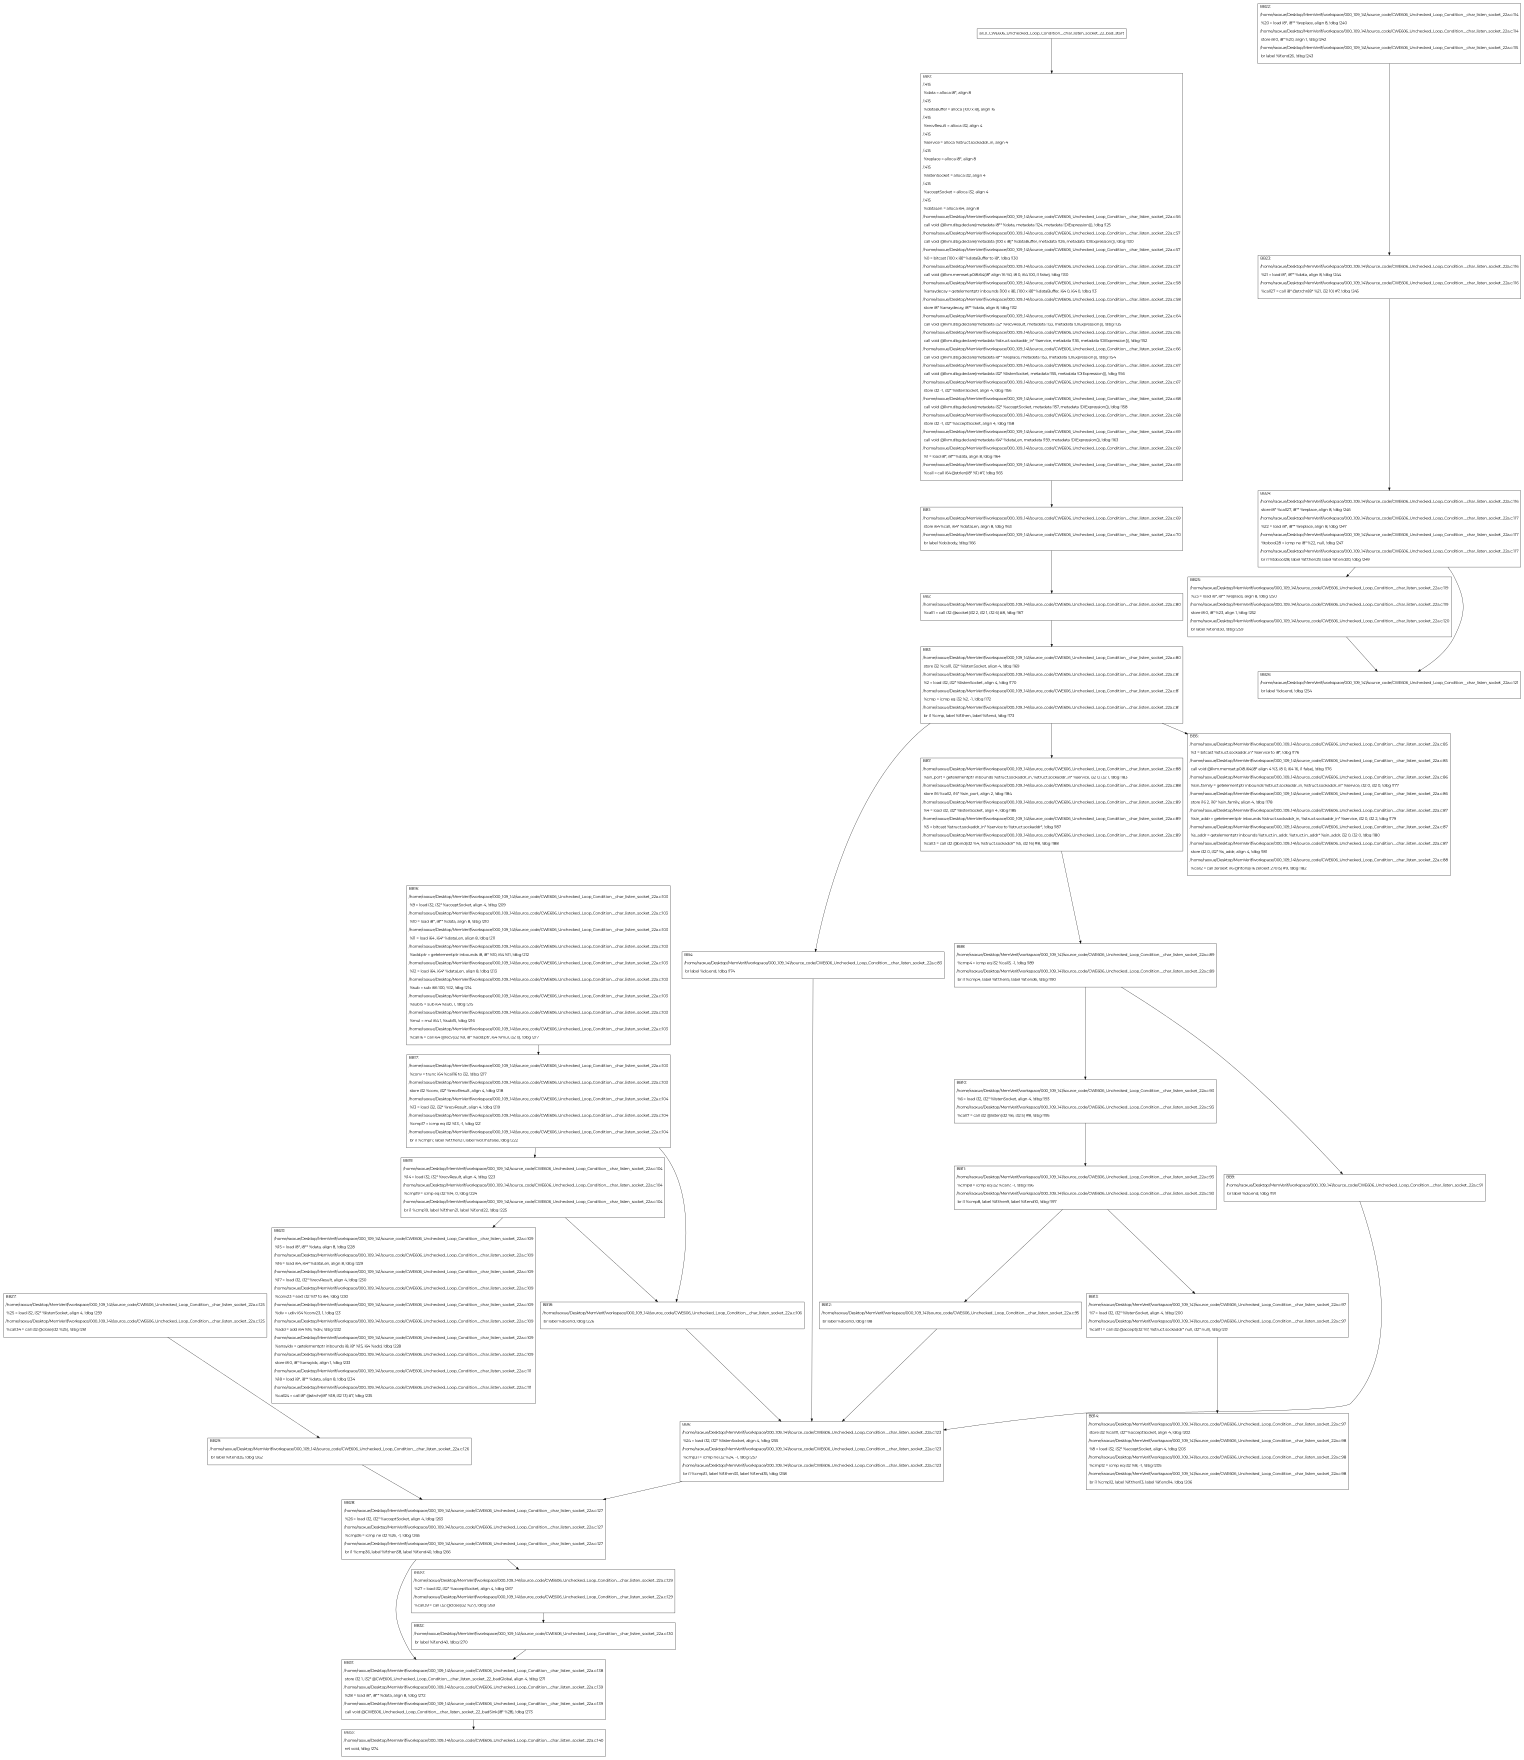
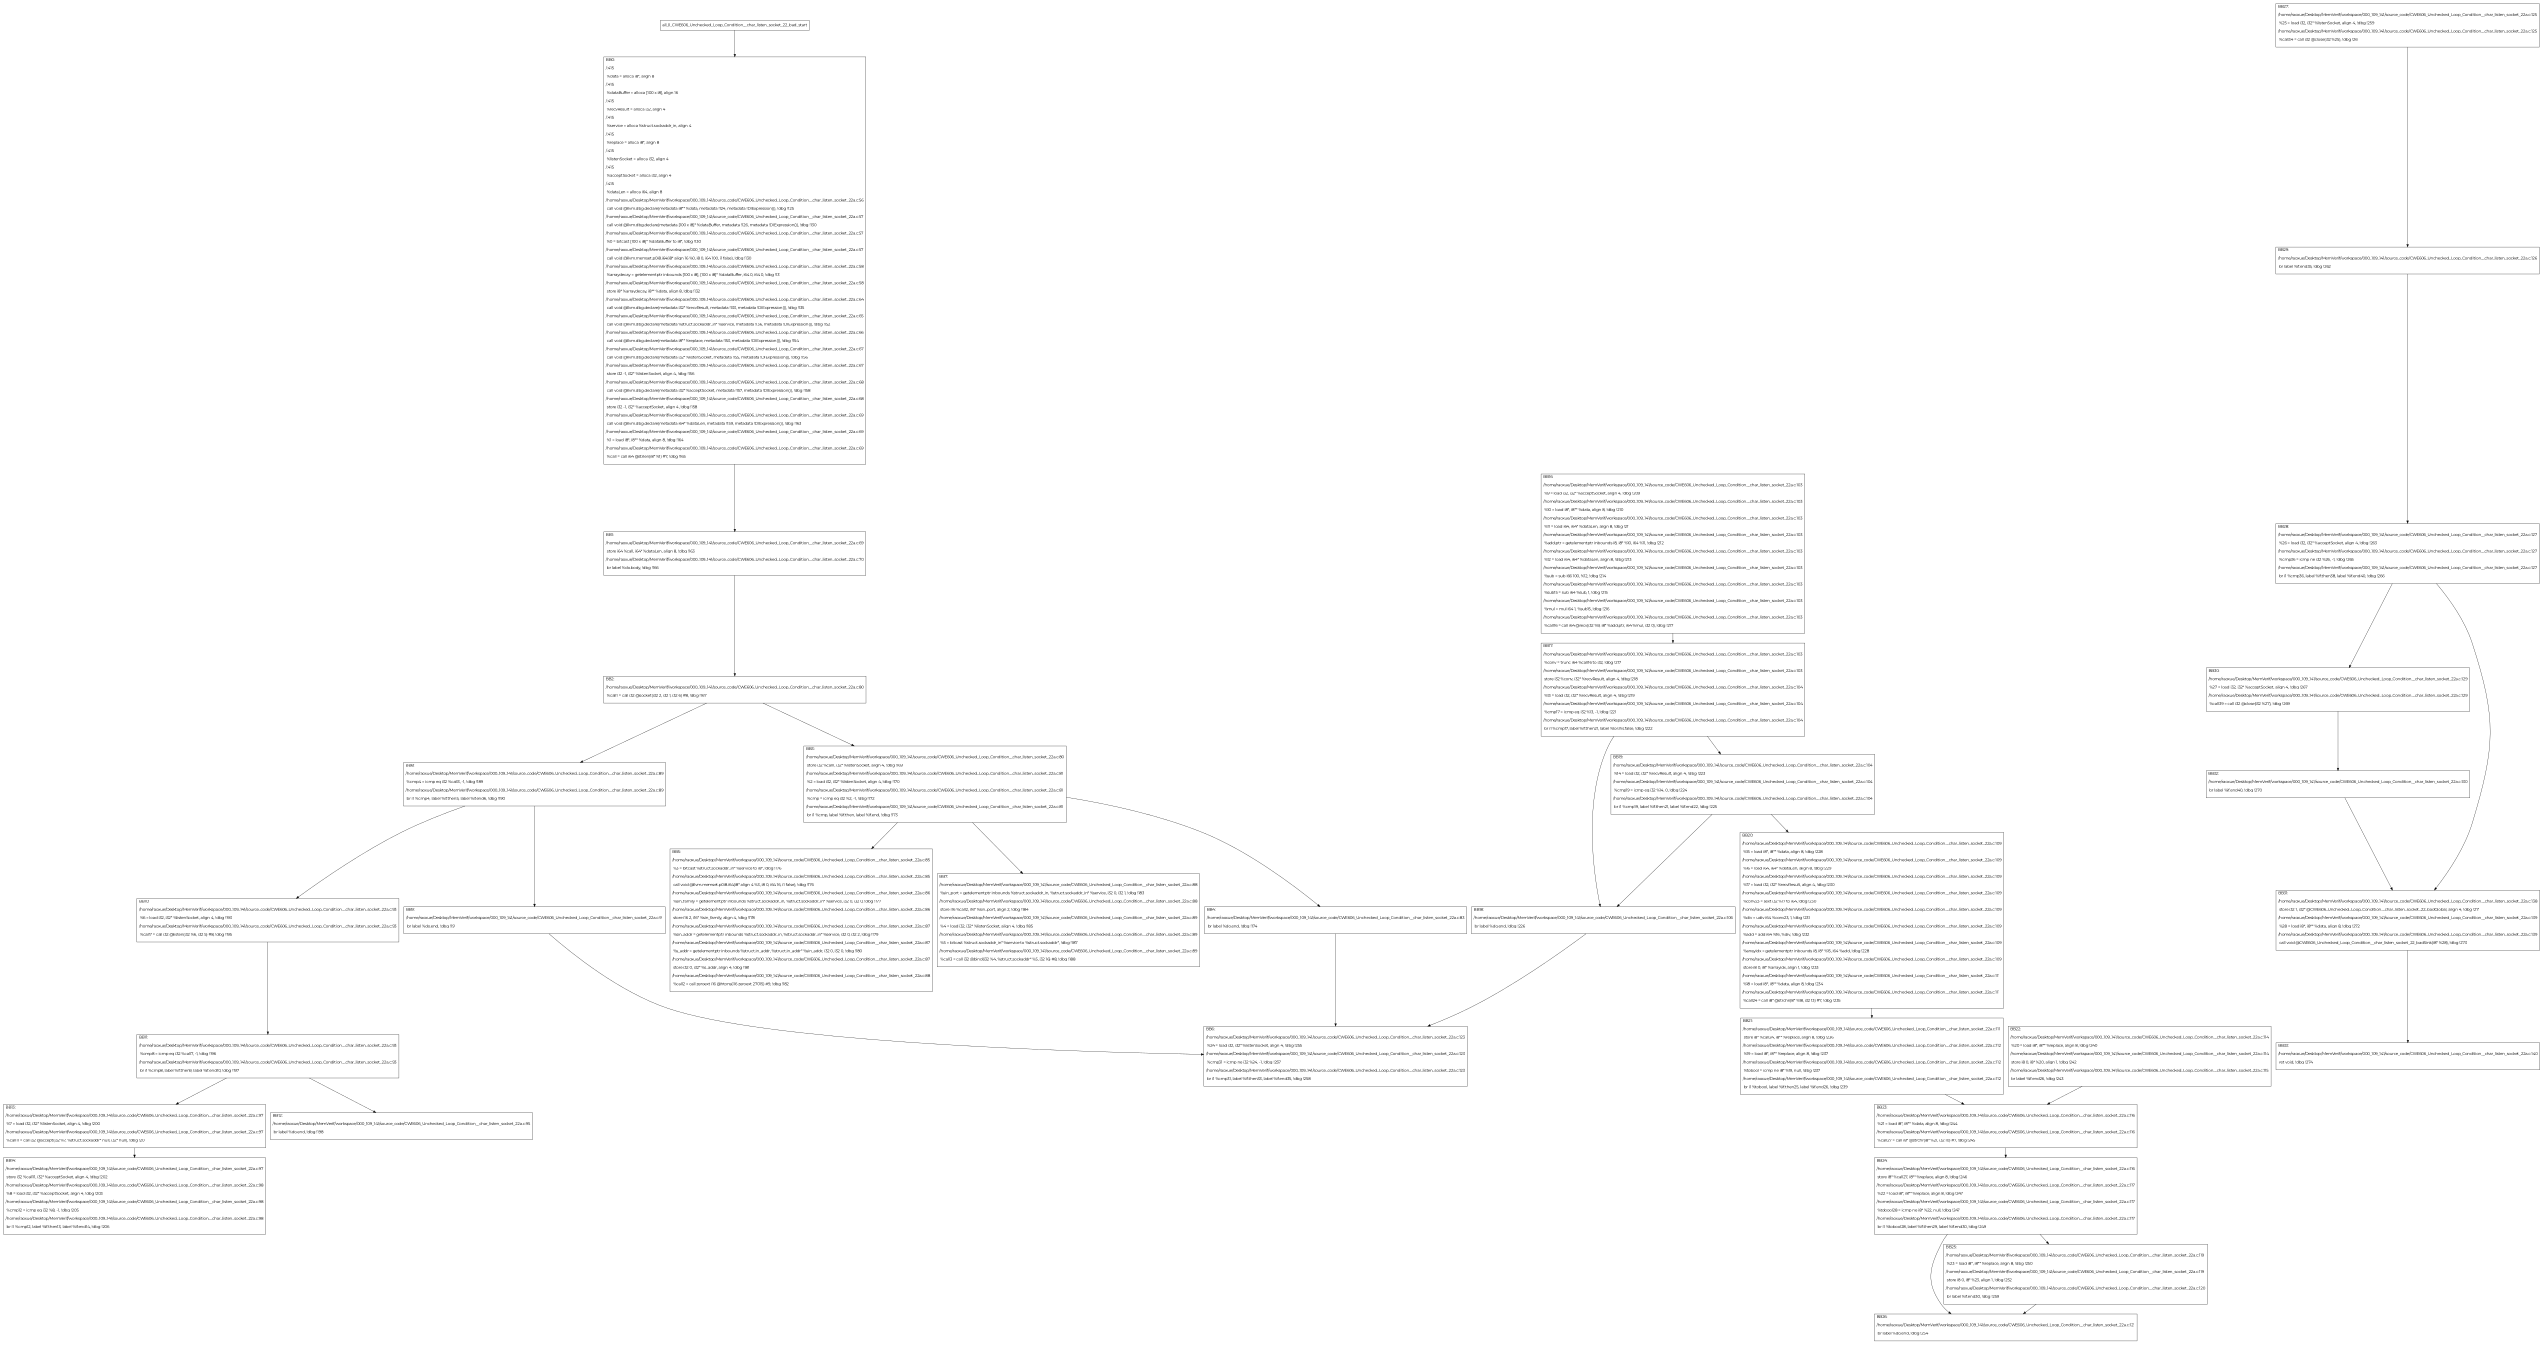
(1071, 896) -> (645, 732)
none -> (1872, 1056)
(890, 1374) -> none
(644, 1490) -> none
